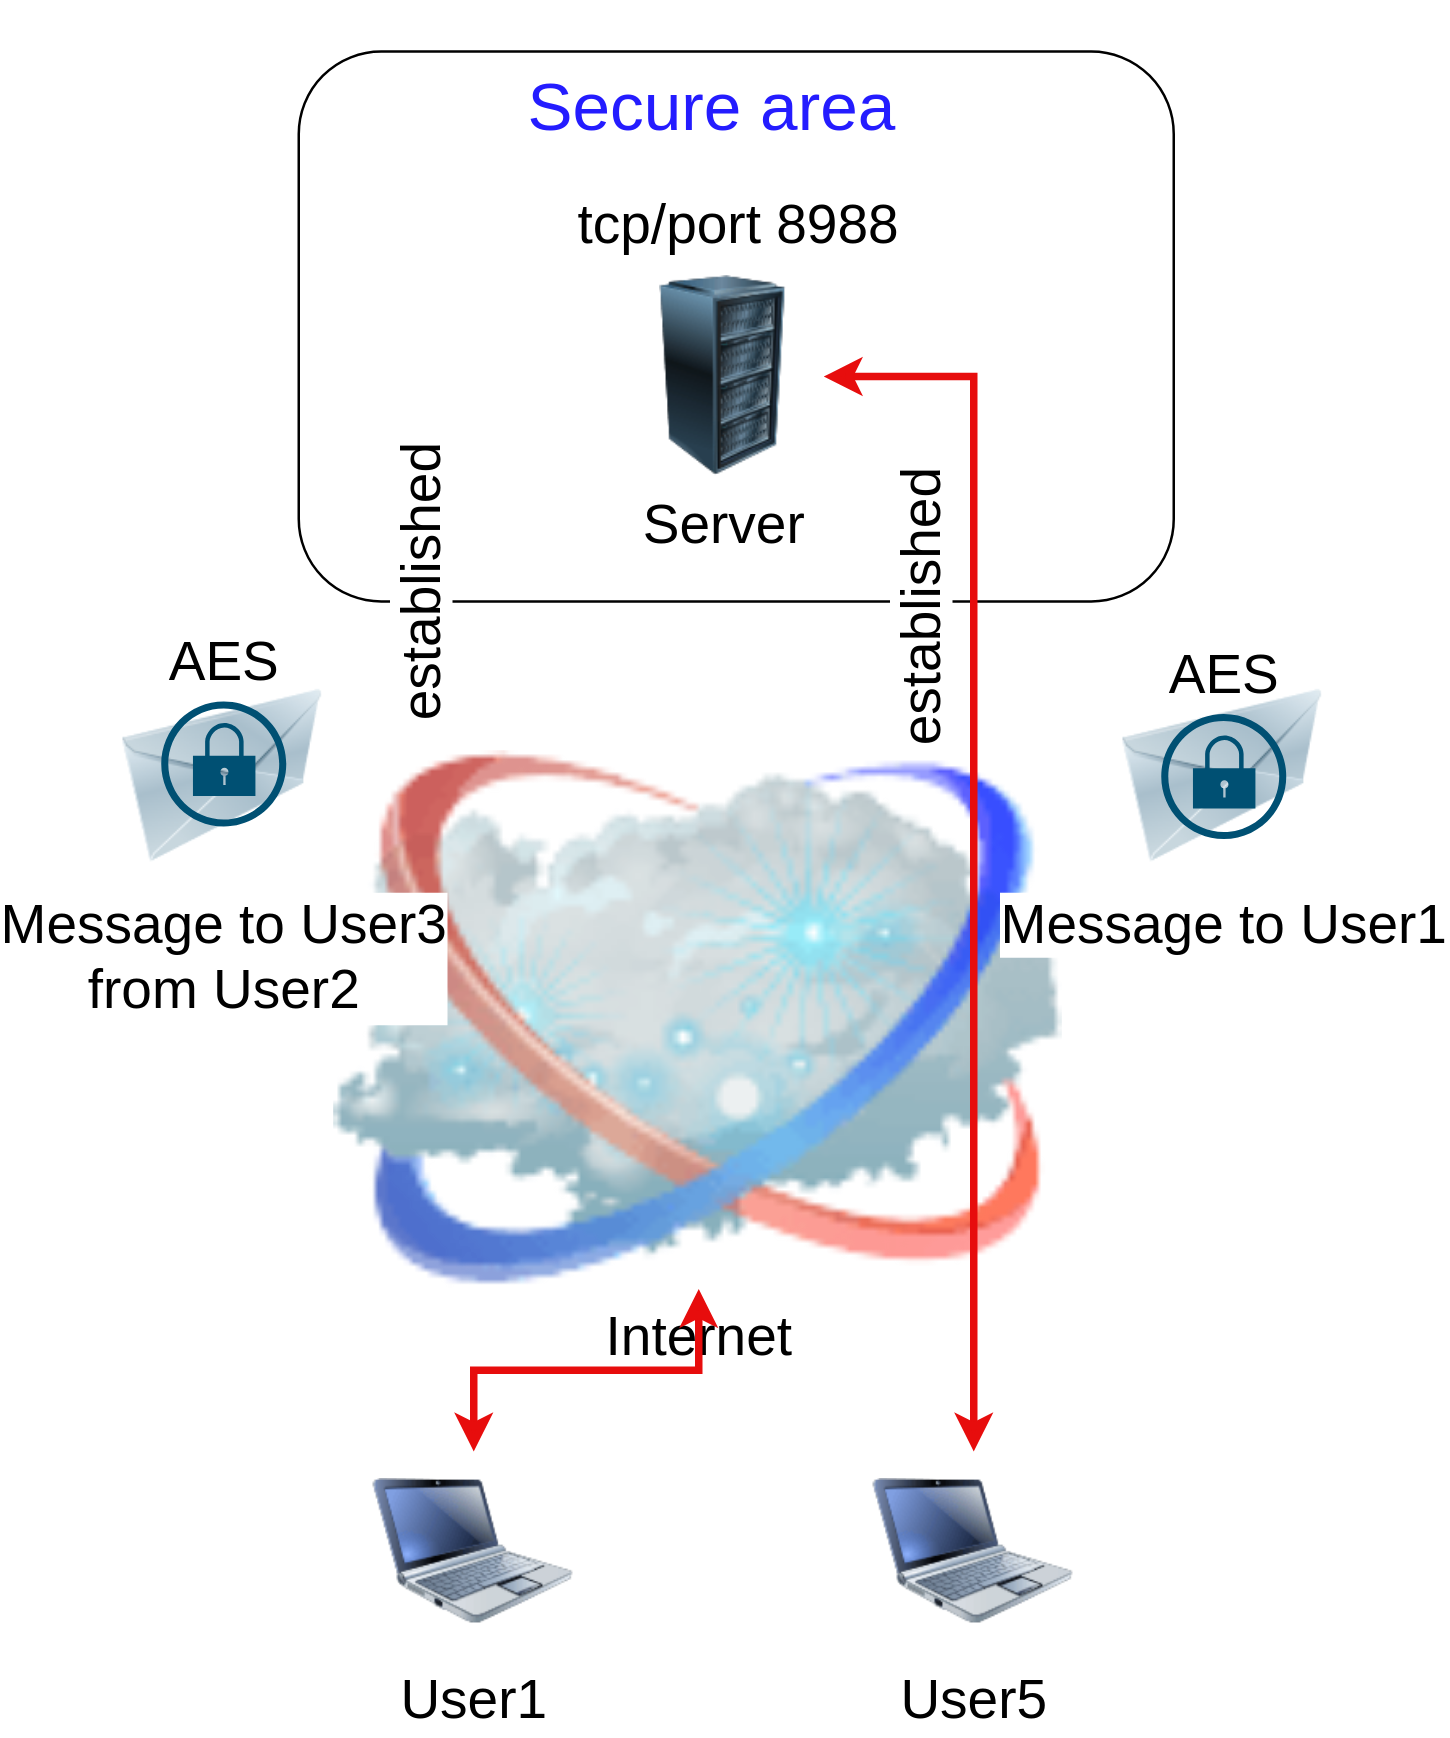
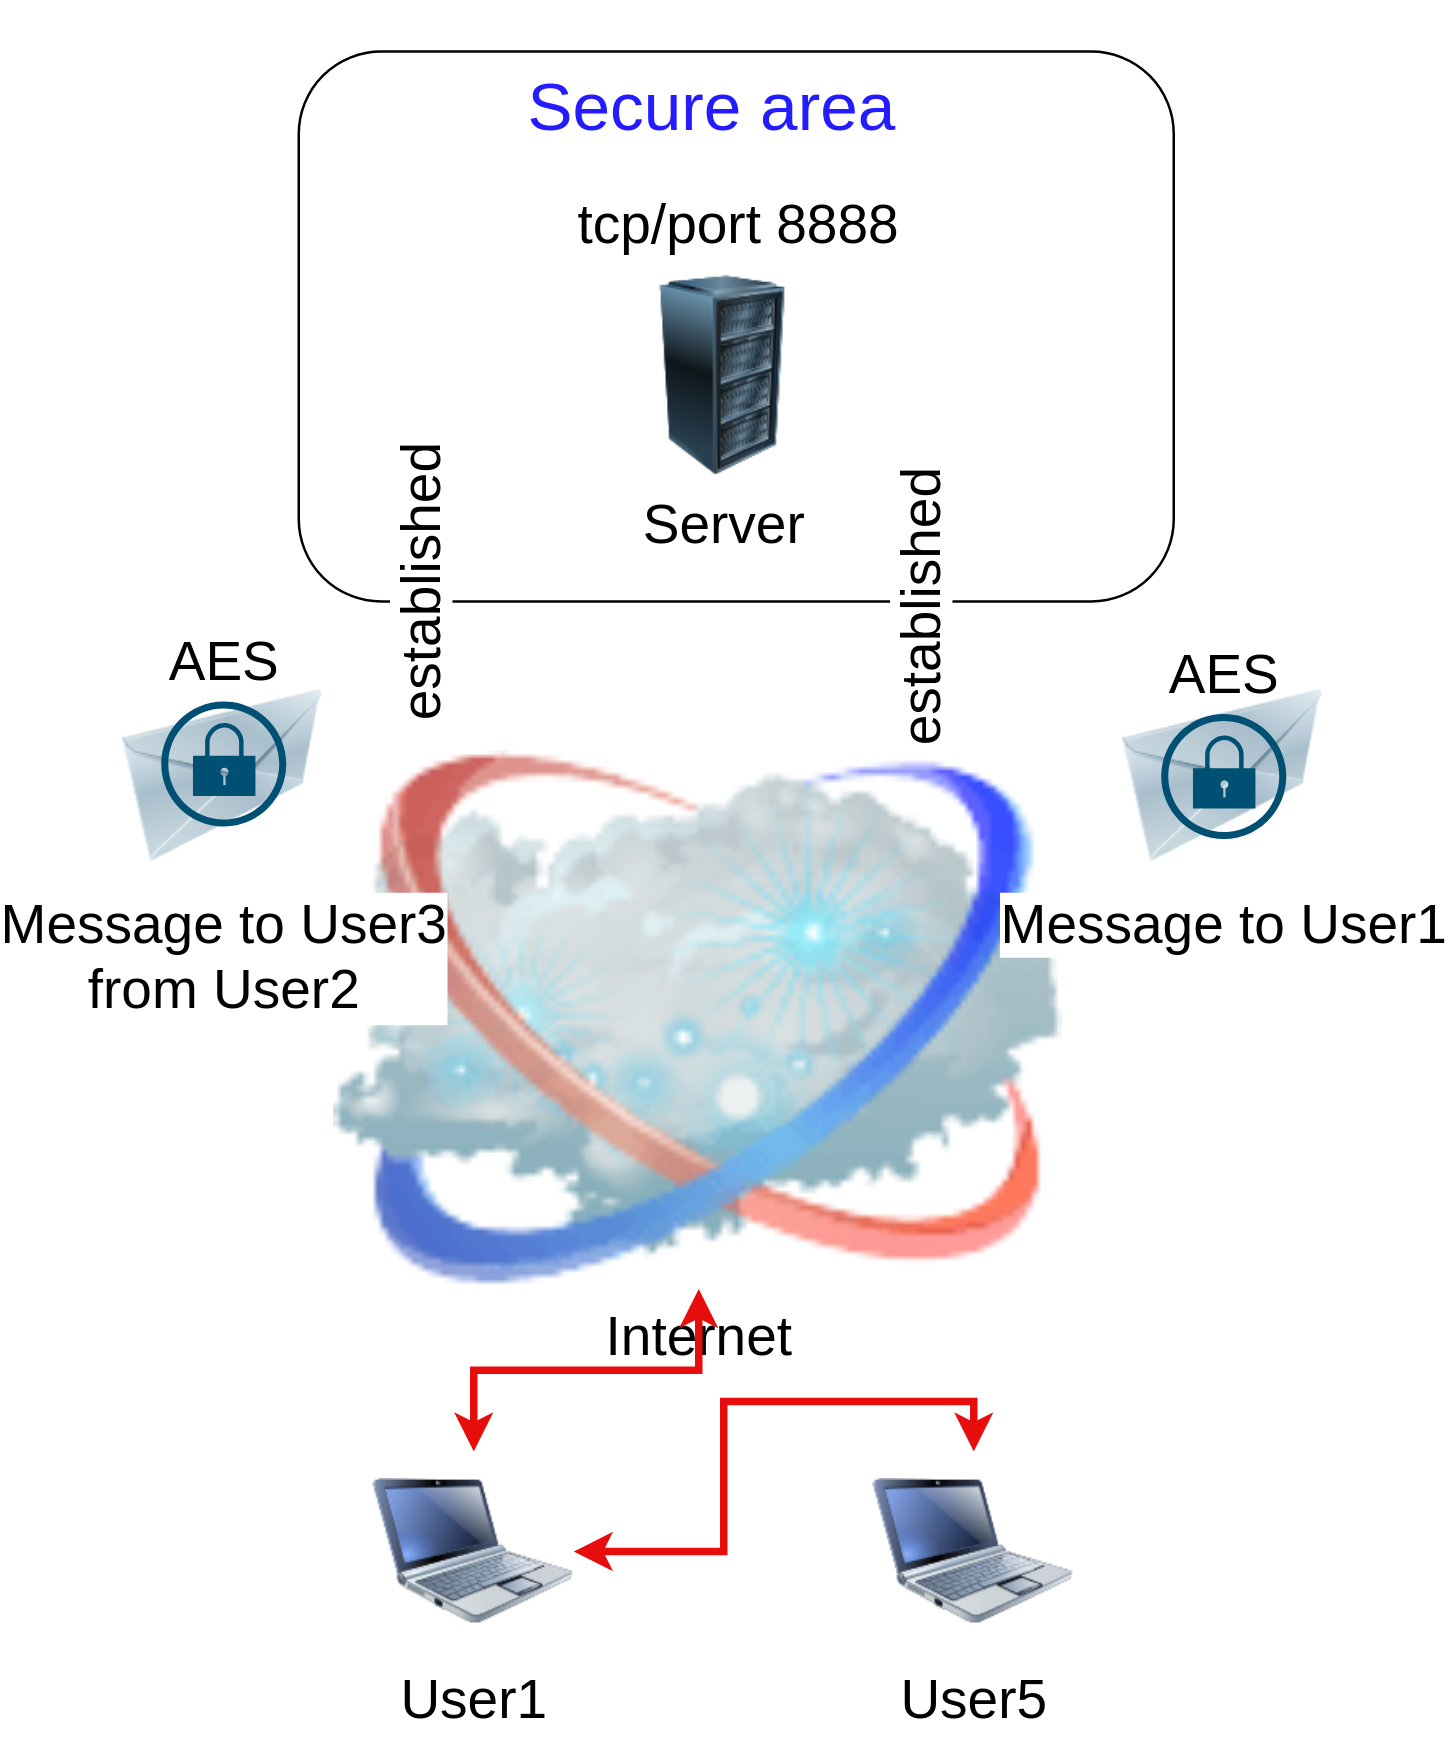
(684, 212) -> (684, 212)
(974, 733) -> (724, 1414)
